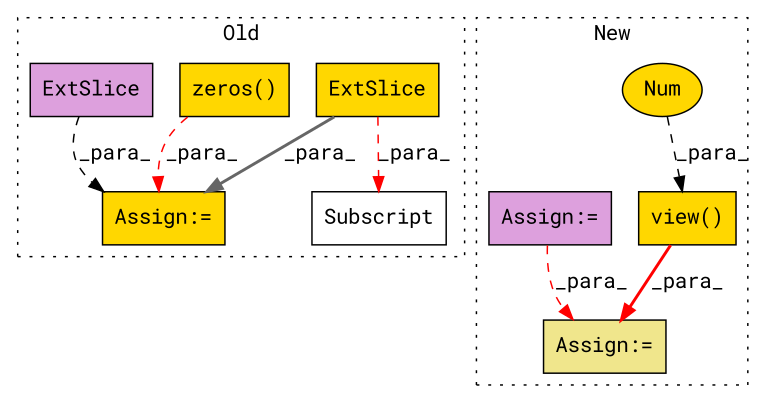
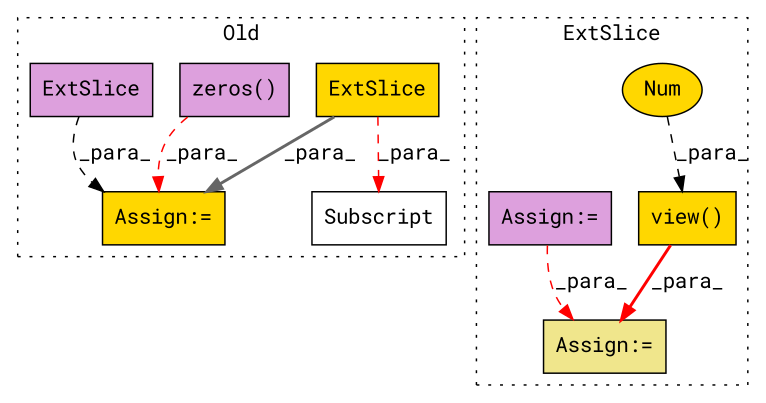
(612, 35) -> (612, 35)
(235, 90) -> (235, 90)
